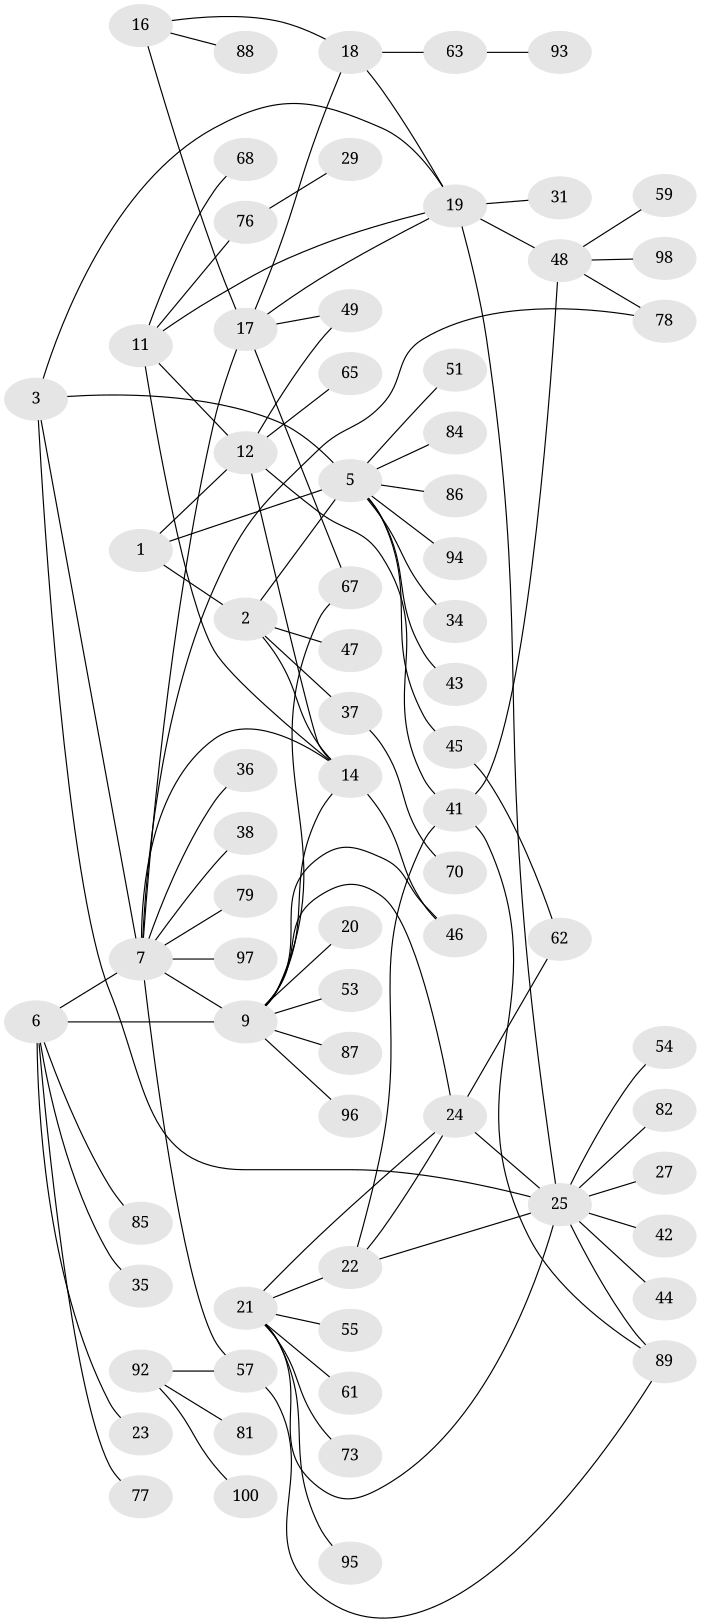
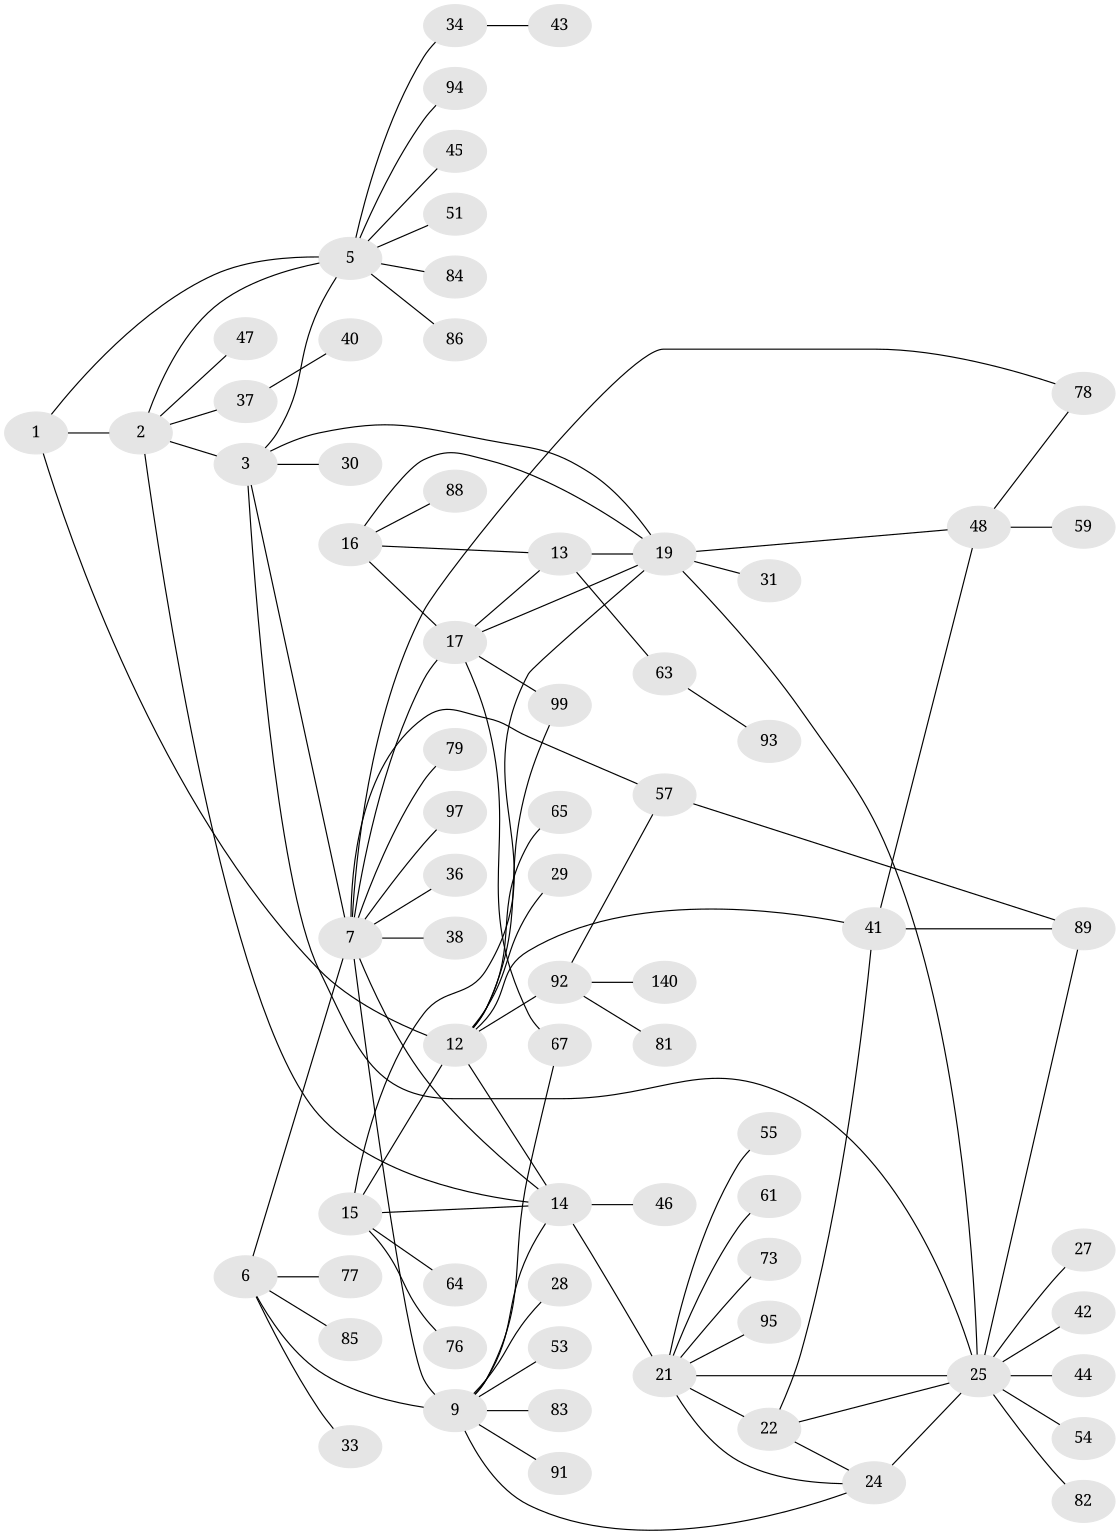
(350, 52) -> (560, 554)
(246, 159) -> (455, 1285)
(288, 197) -> (517, 935)
(665, 258) -> none
(350, 311) -> (560, 705)
(141, 346) -> (350, 1214)
none -> (193, 449)
none -> (497, 463)
none -> (350, 464)
(401, 583) -> (508, 26)
(314, 862) -> none
(455, 873) -> (350, 340)
(350, 928) -> (560, 1285)
(560, 939) -> none
none -> (507, 1014)
(350, 1053) -> (560, 1411)
(350, 1116) -> (560, 1473)
(141, 1286) -> none
none -> (613, 1290)
(141, 1434) -> (350, 1447)
(246, 1497) -> (665, 982)
